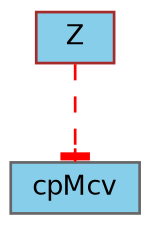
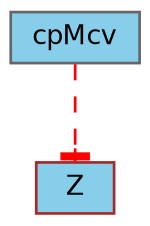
(75, 106) -> (75, 106)
